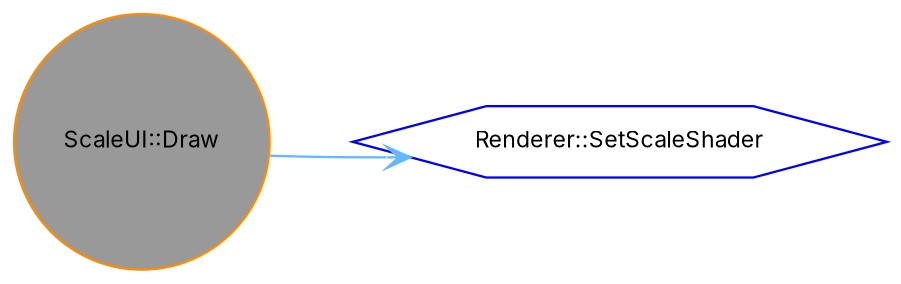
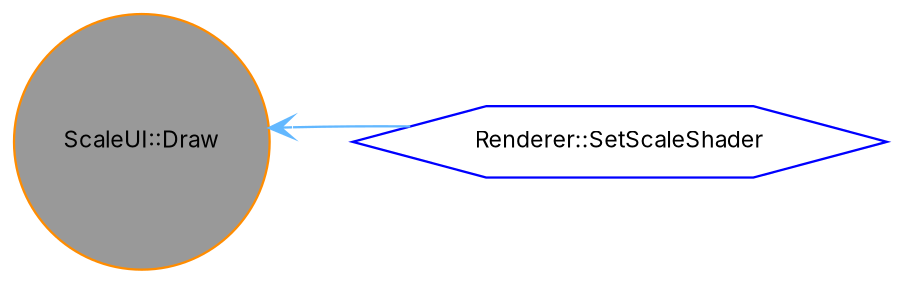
(328, 157) -> (352, 126)
